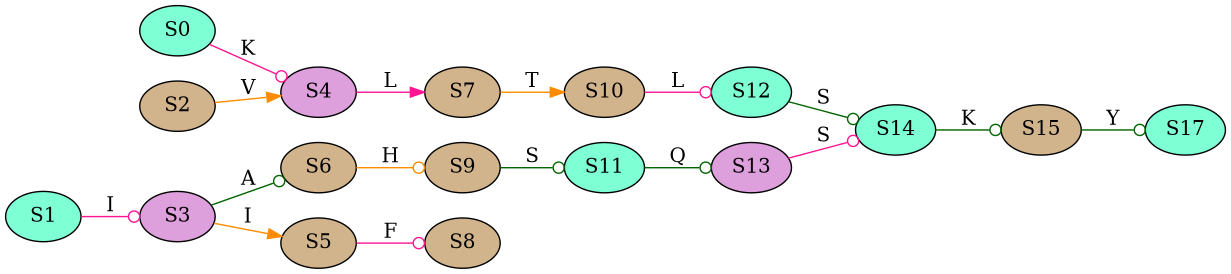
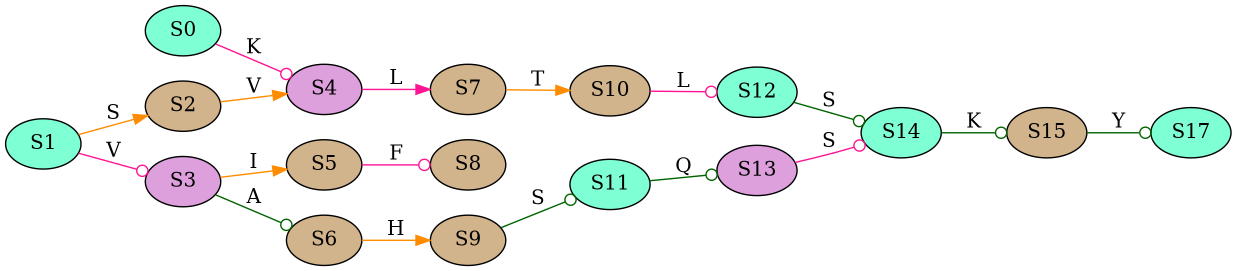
none -> (106, 127)
(385, 168) -> (389, 240)
(110, 206) -> (113, 152)
